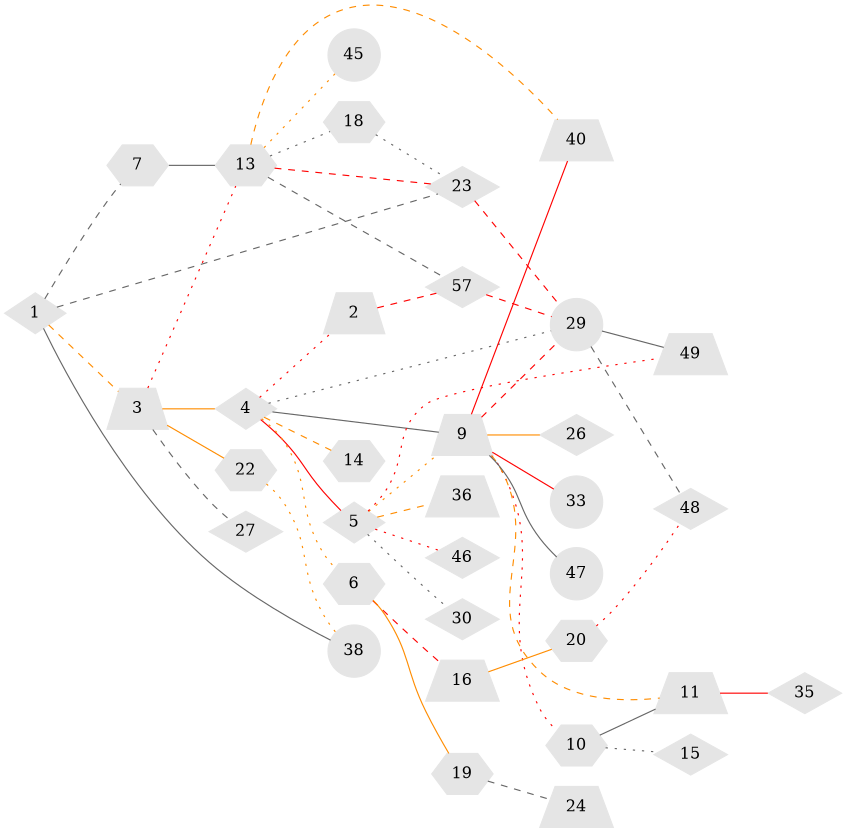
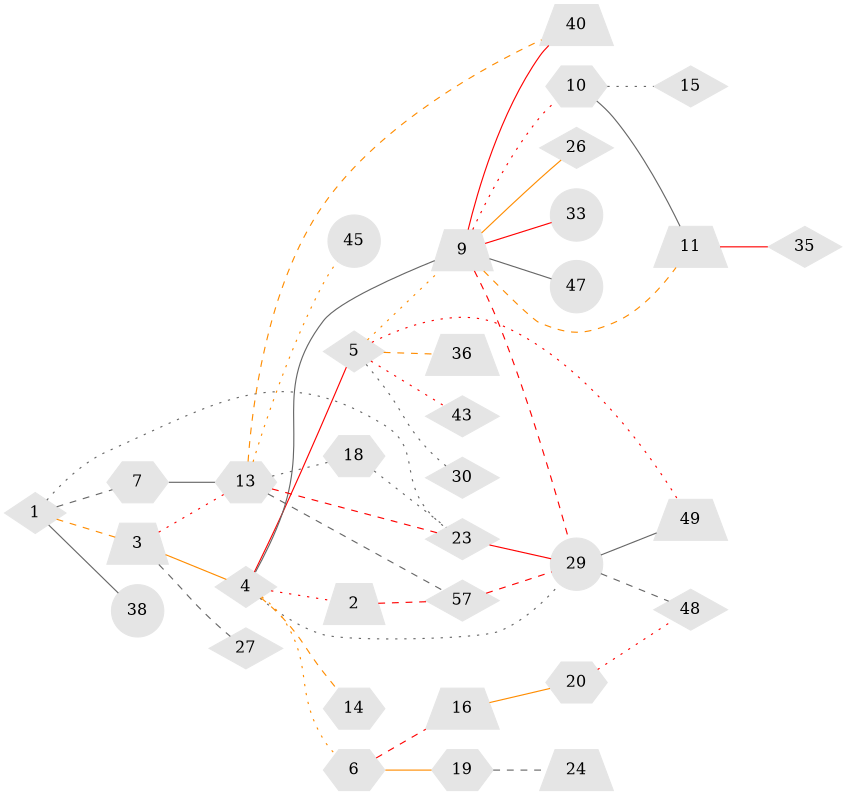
(247, 251) -> (266, 393)
(517, 253) -> (520, 552)
(246, 470) -> none
(462, 558) -> (462, 416)
